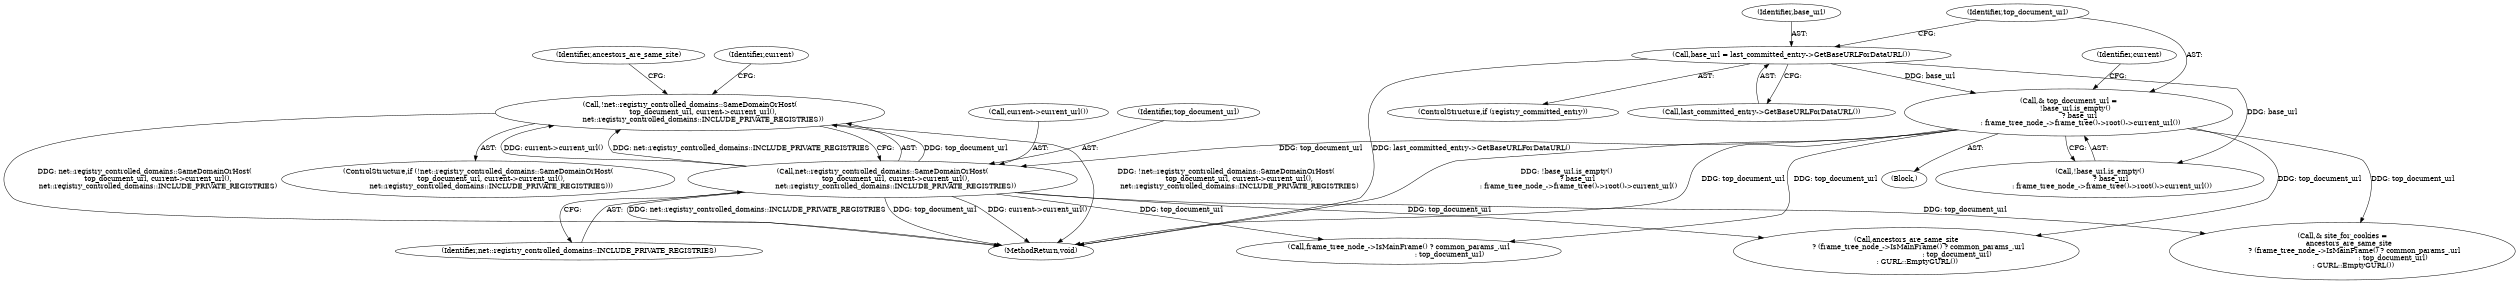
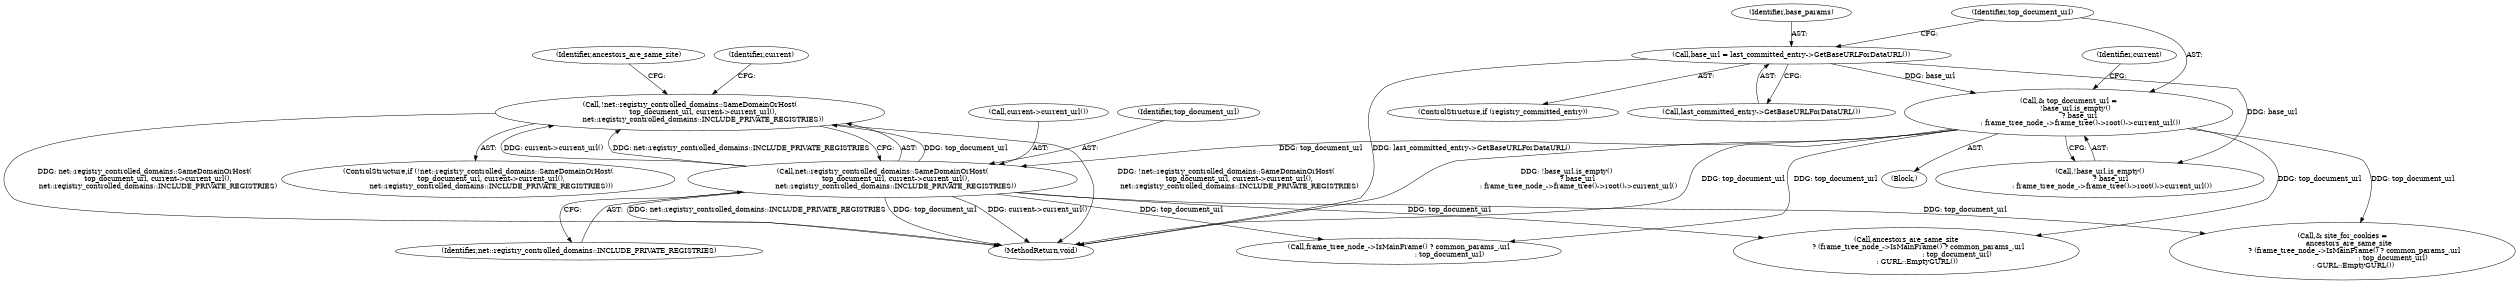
(1791, 13) -> (1791, 13)
